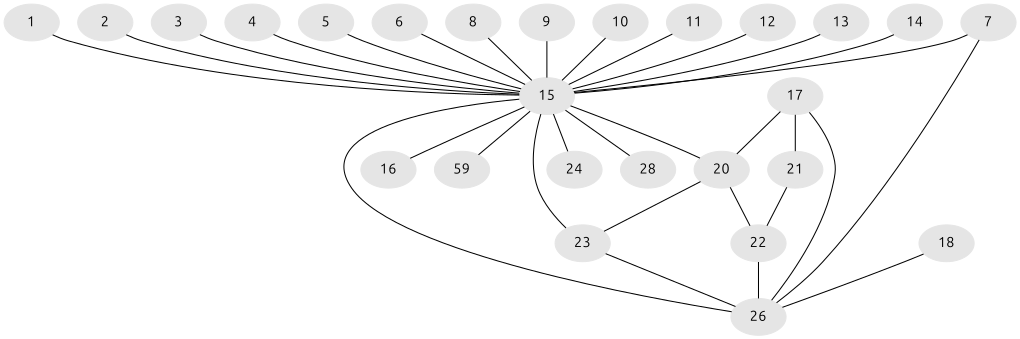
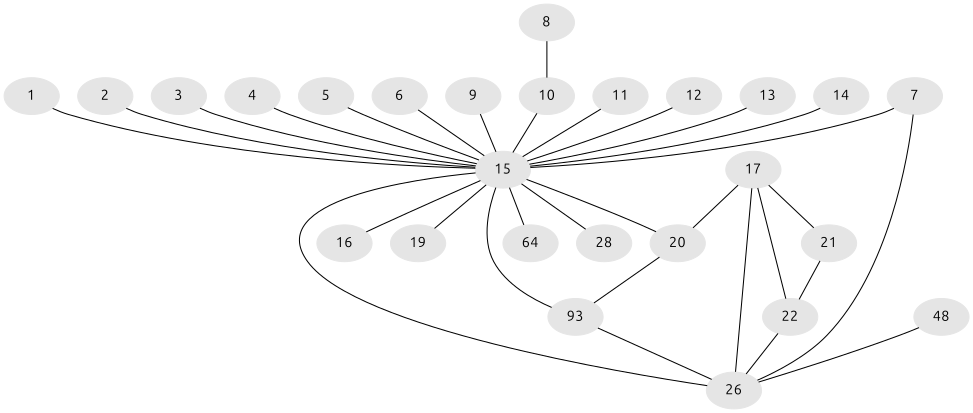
(510, 59) -> (547, 59)
(462, 170) -> (418, 243)
(574, 170) -> (531, 243)
(740, 207) -> (772, 243)
(583, 243) -> (576, 317)
(947, 243) -> (941, 317)
